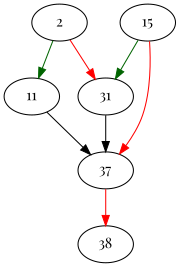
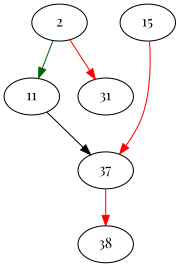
(129, 55) -> none
(106, 128) -> none
